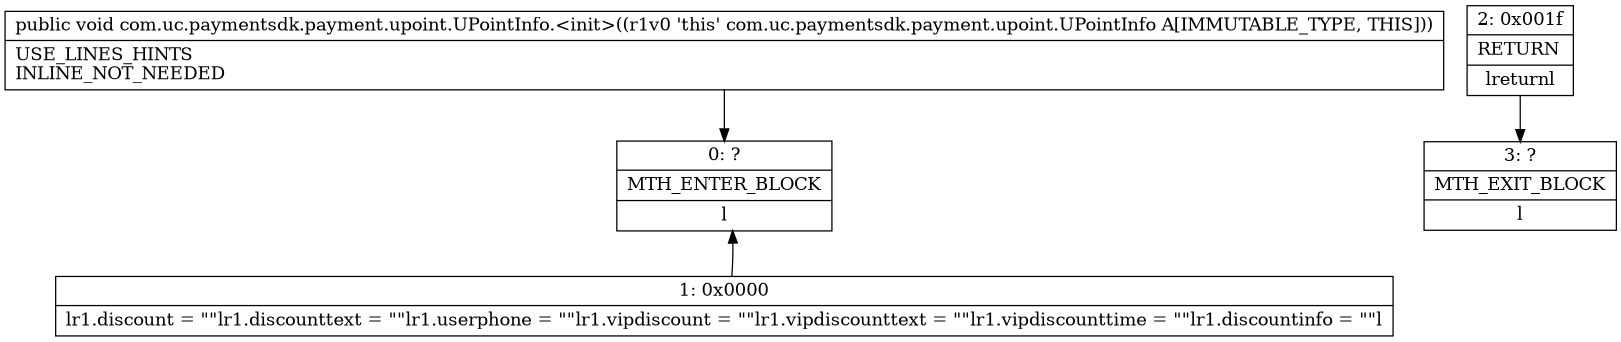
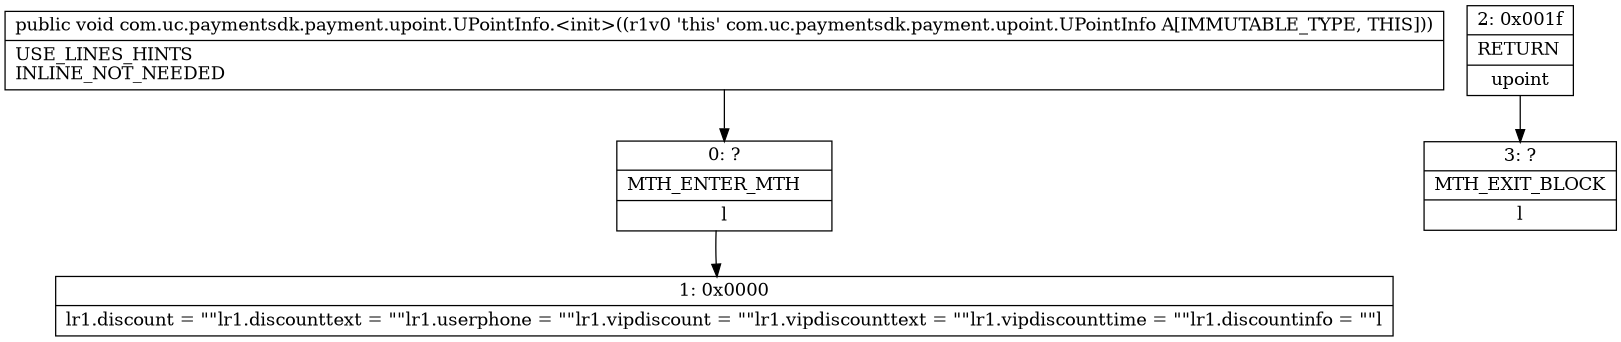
(1520, 80) -> (1520, 80)
(724, 185) -> (714, 185)
(733, 260) -> (716, 247)
